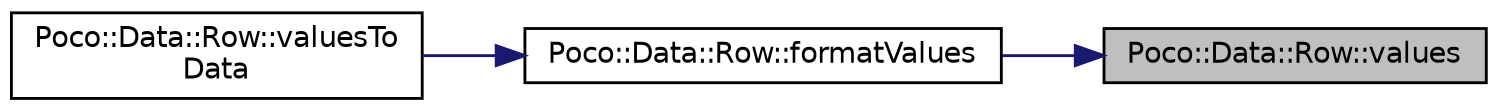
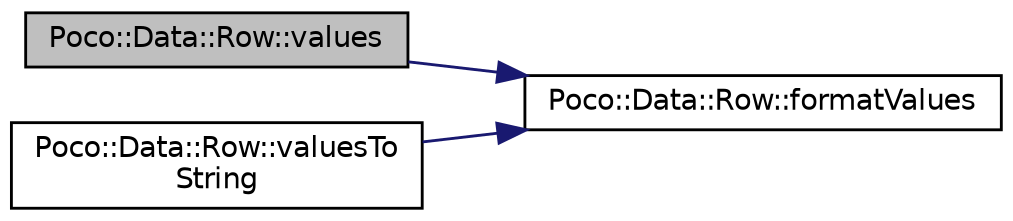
(217, 56) -> (217, 165)
(1038, 56) -> (453, 67)
